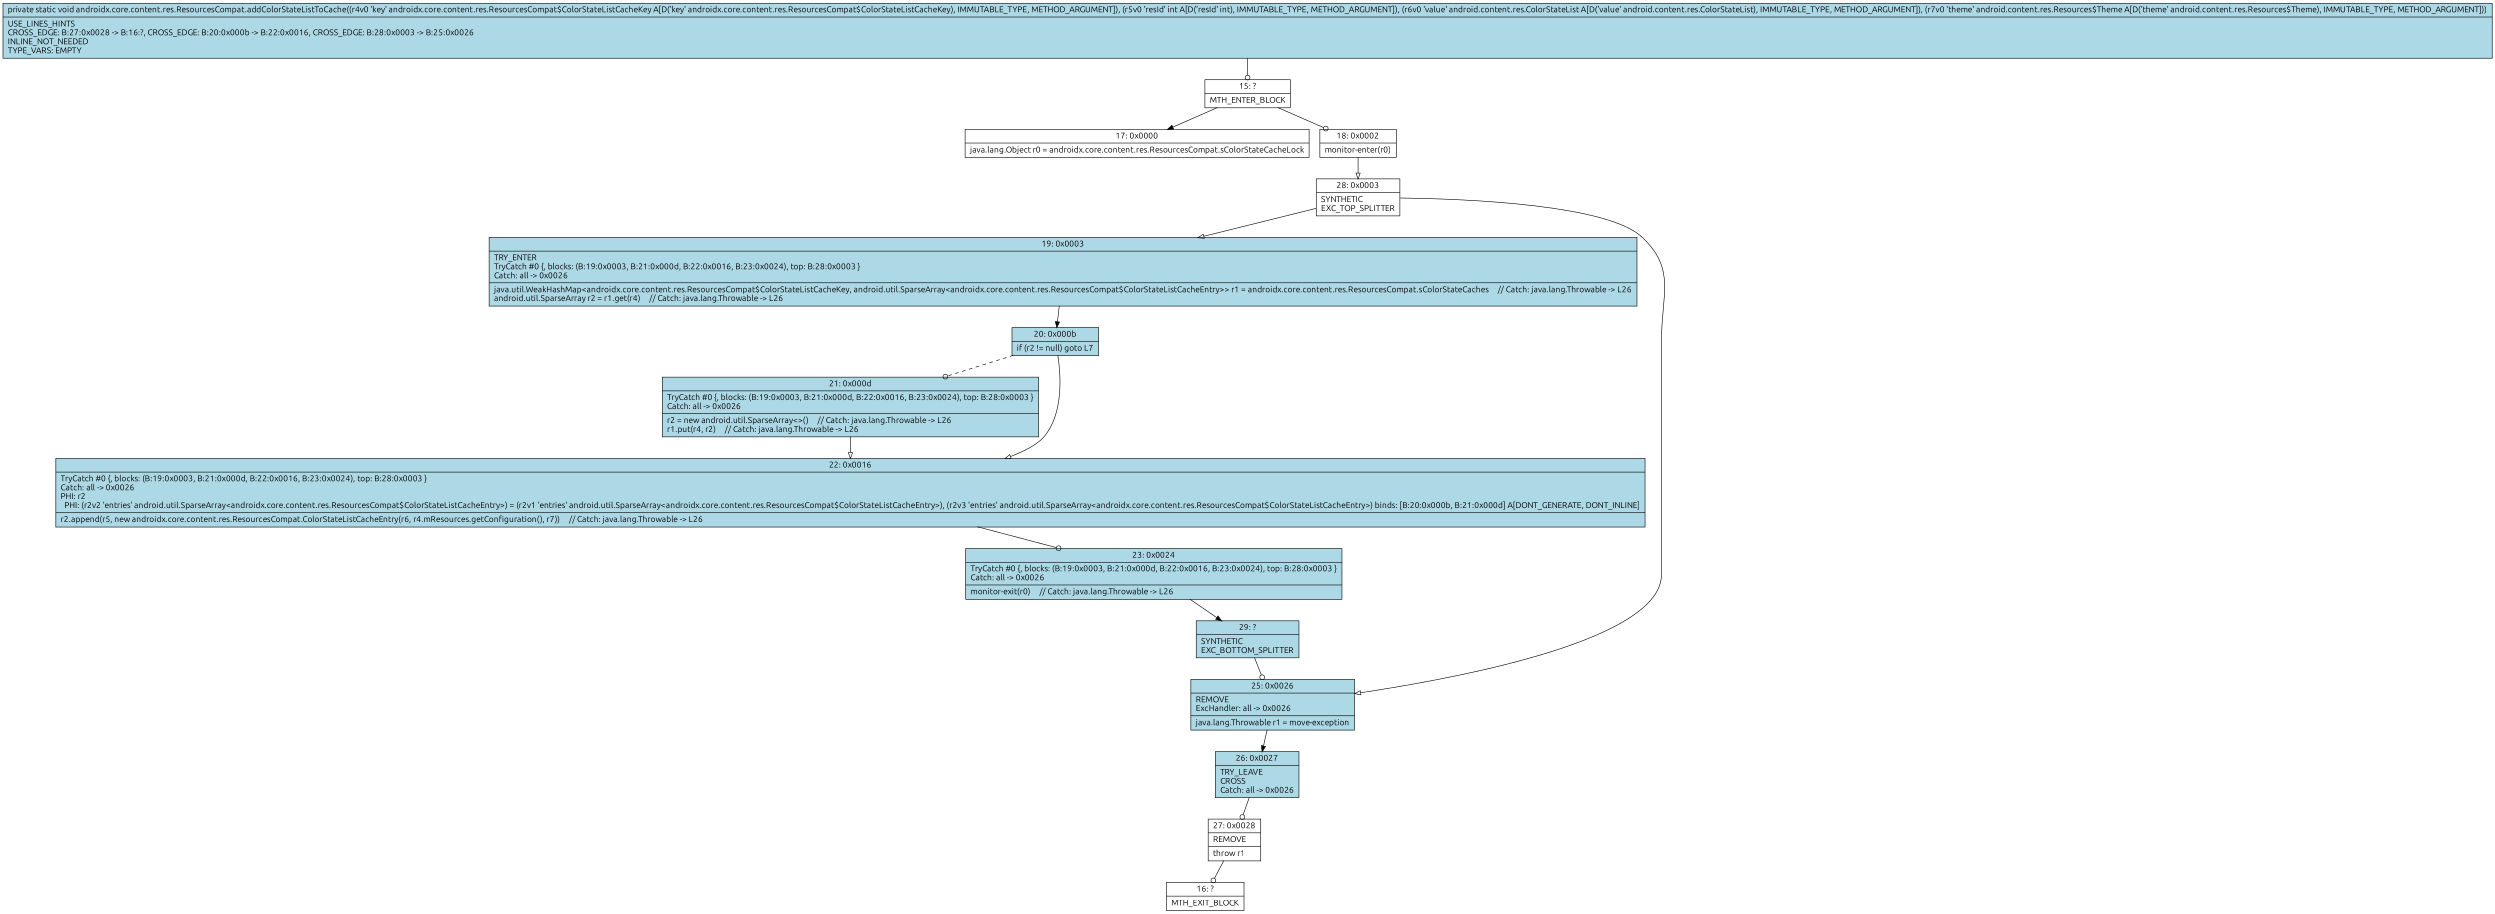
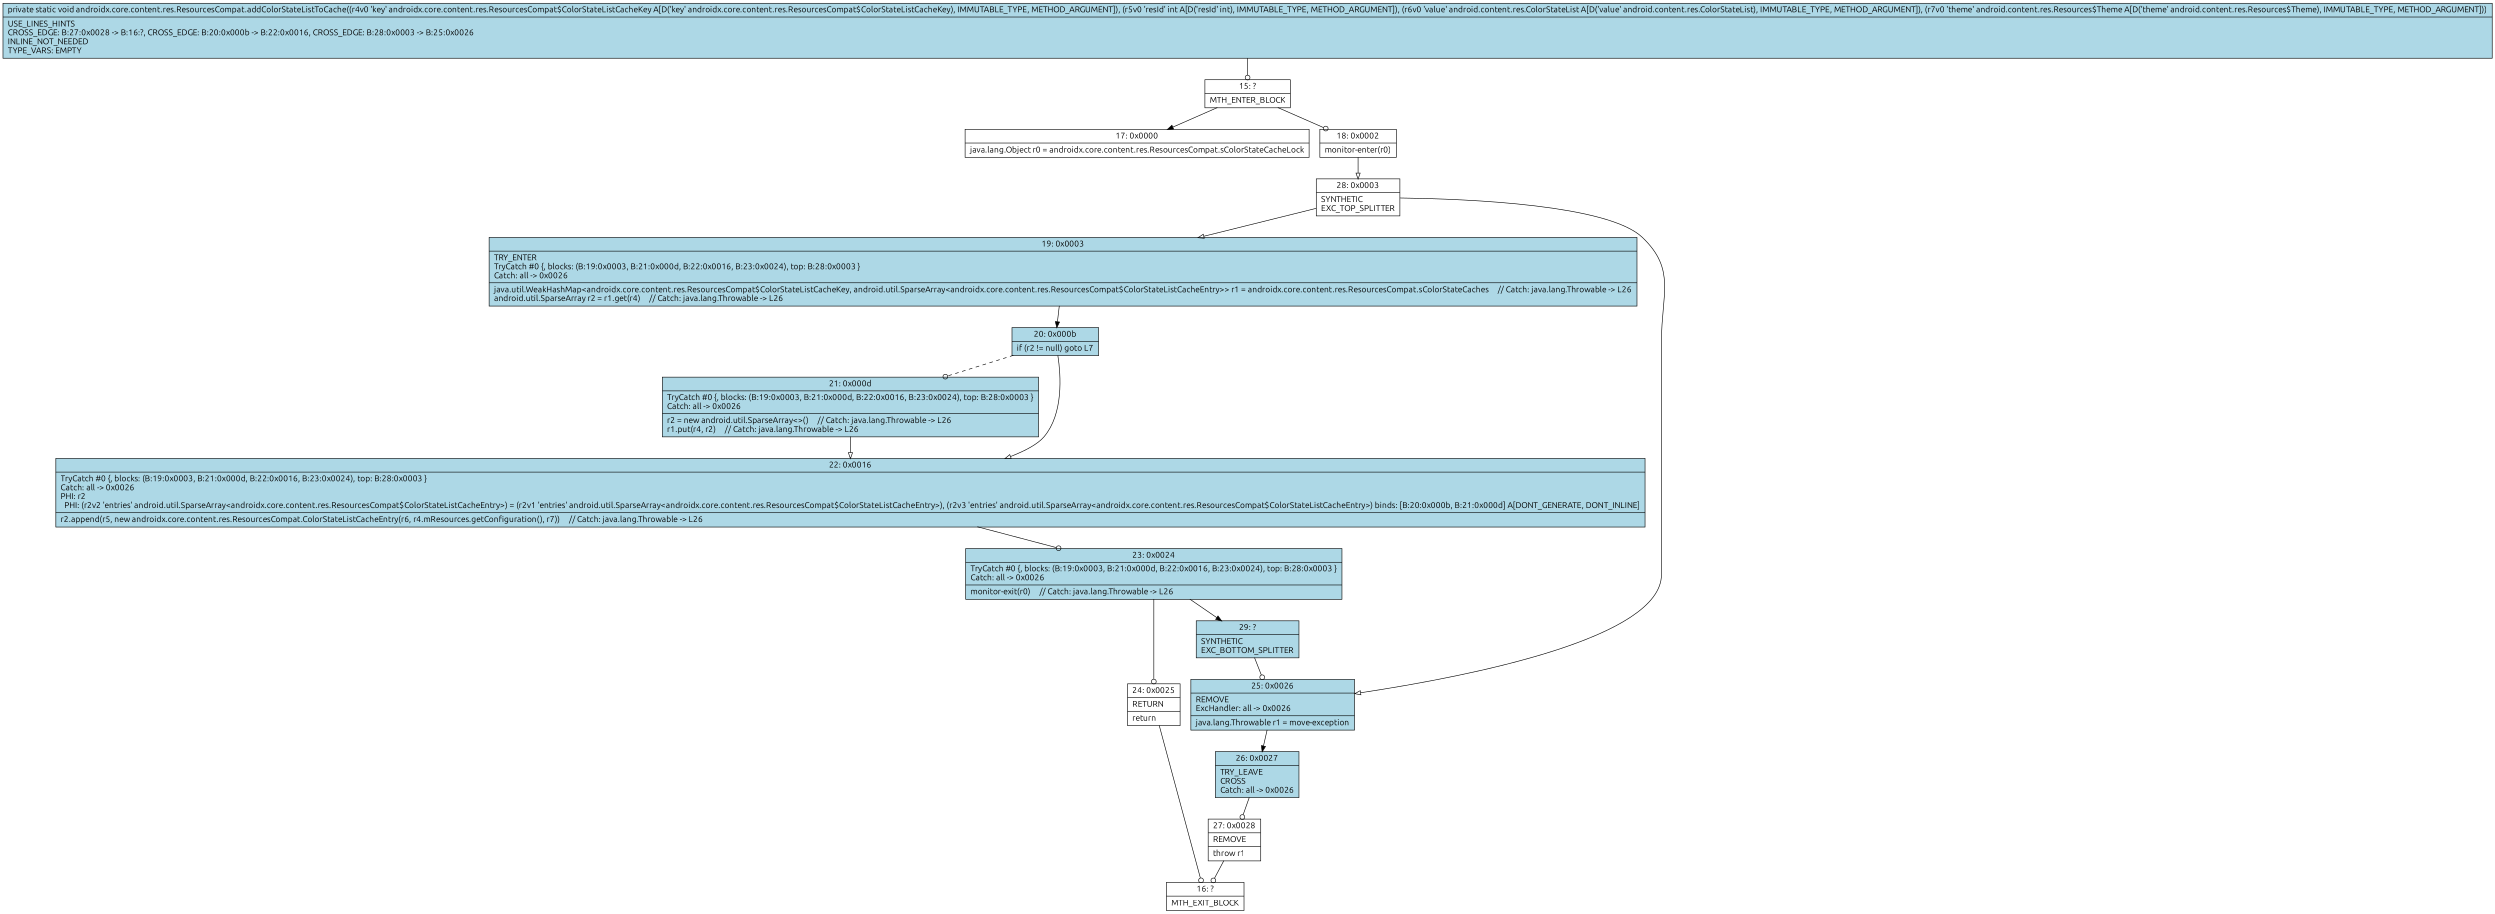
none -> (1154, 705)
